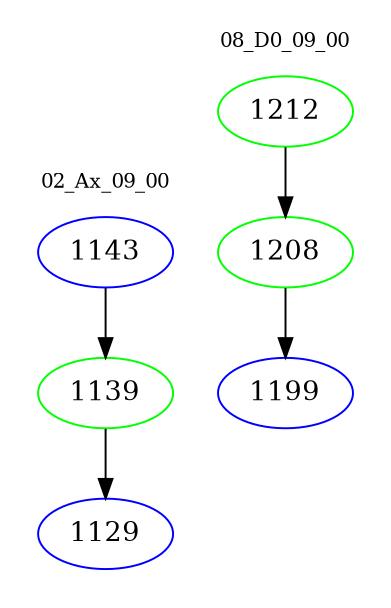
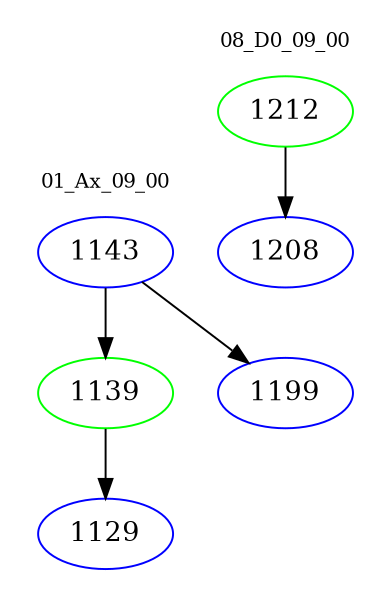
(106, 183) -> (106, 183)
(286, 252) -> (286, 252)
(286, 313) -> (176, 308)
